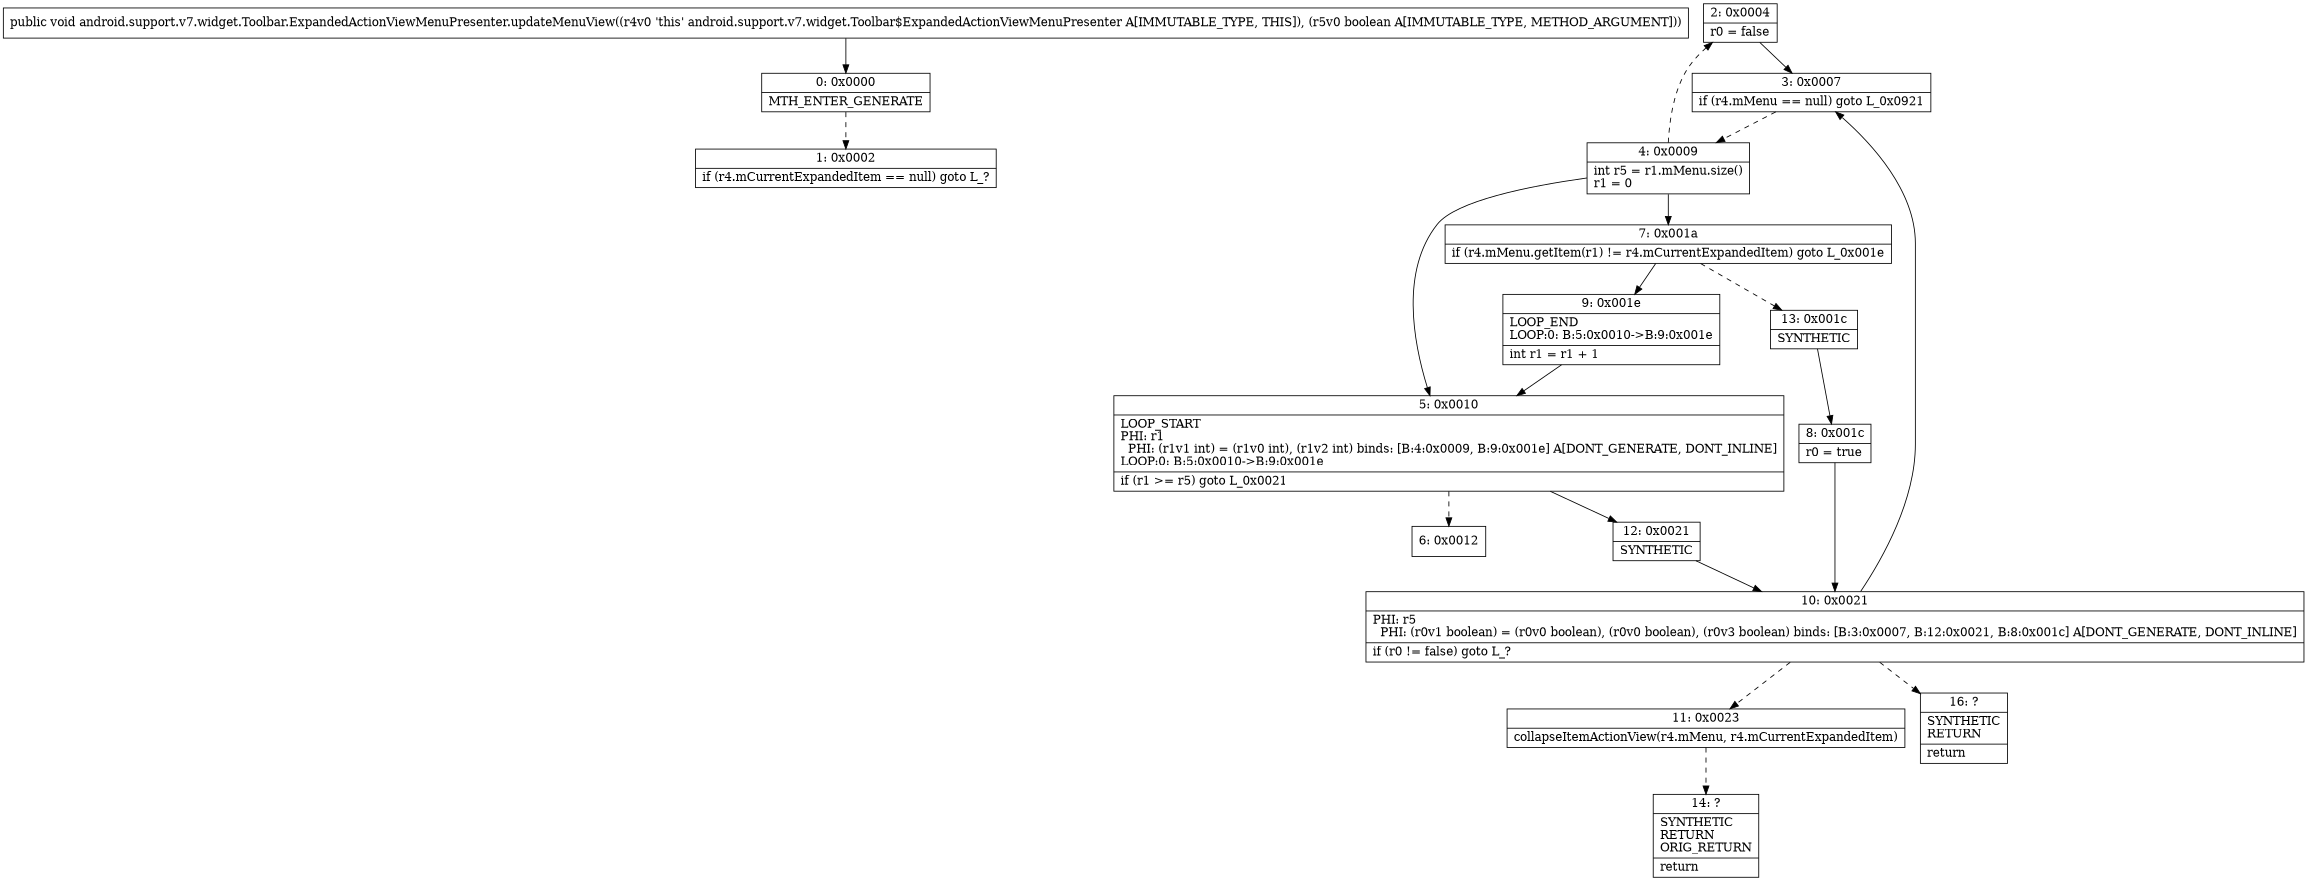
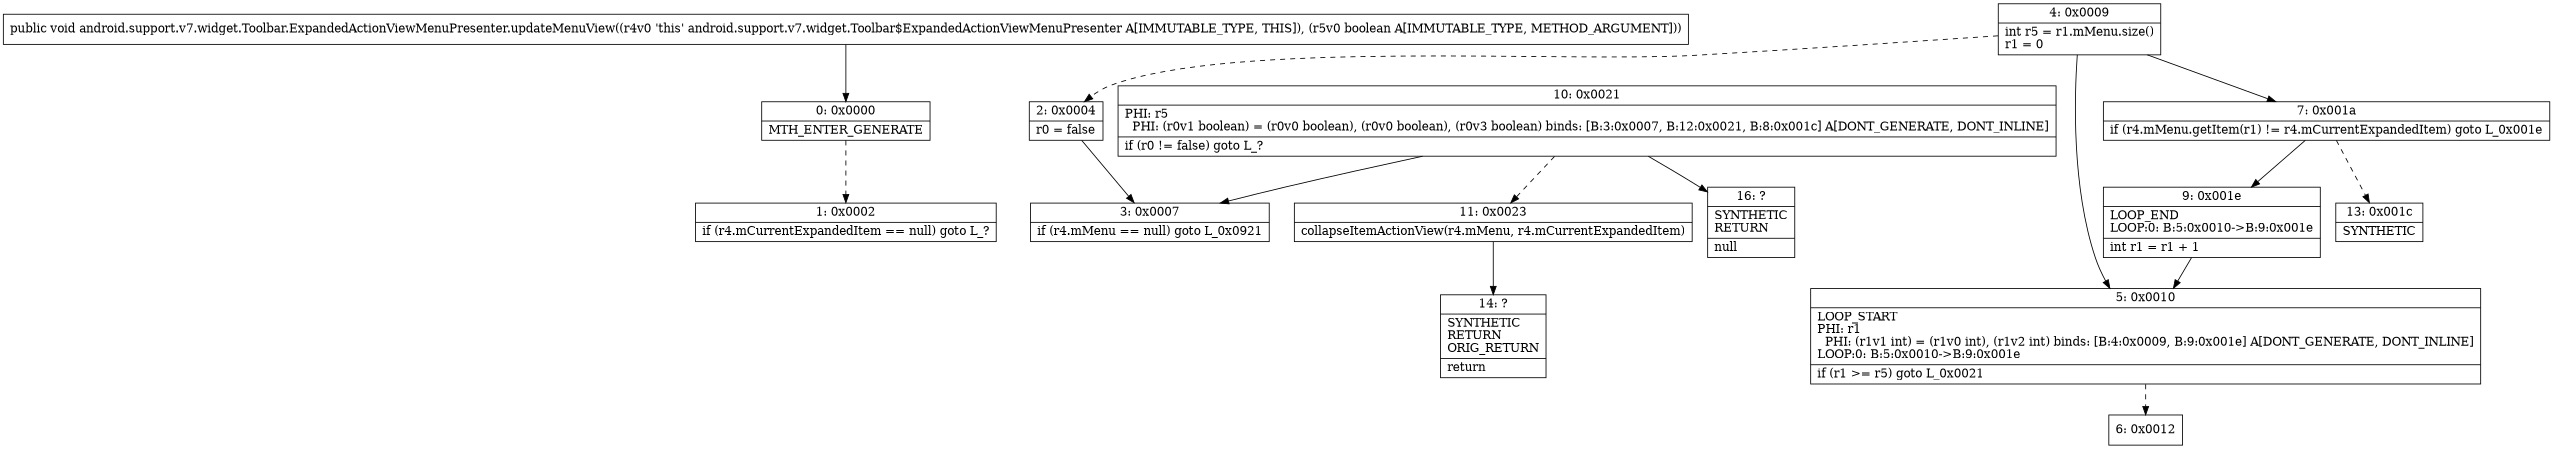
(1750, 125) -> none
(1835, 443) -> none
(1657, 541) -> none
(1897, 675) -> (1674, 172)
(1946, 753) -> (1726, 247)
(1706, 767) -> (1493, 264)
